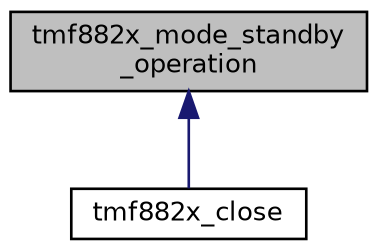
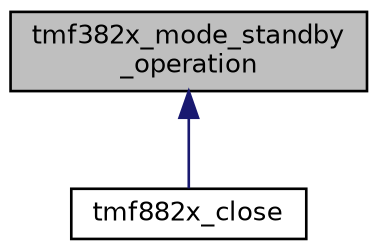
(189, 51) -> (189, 51)
